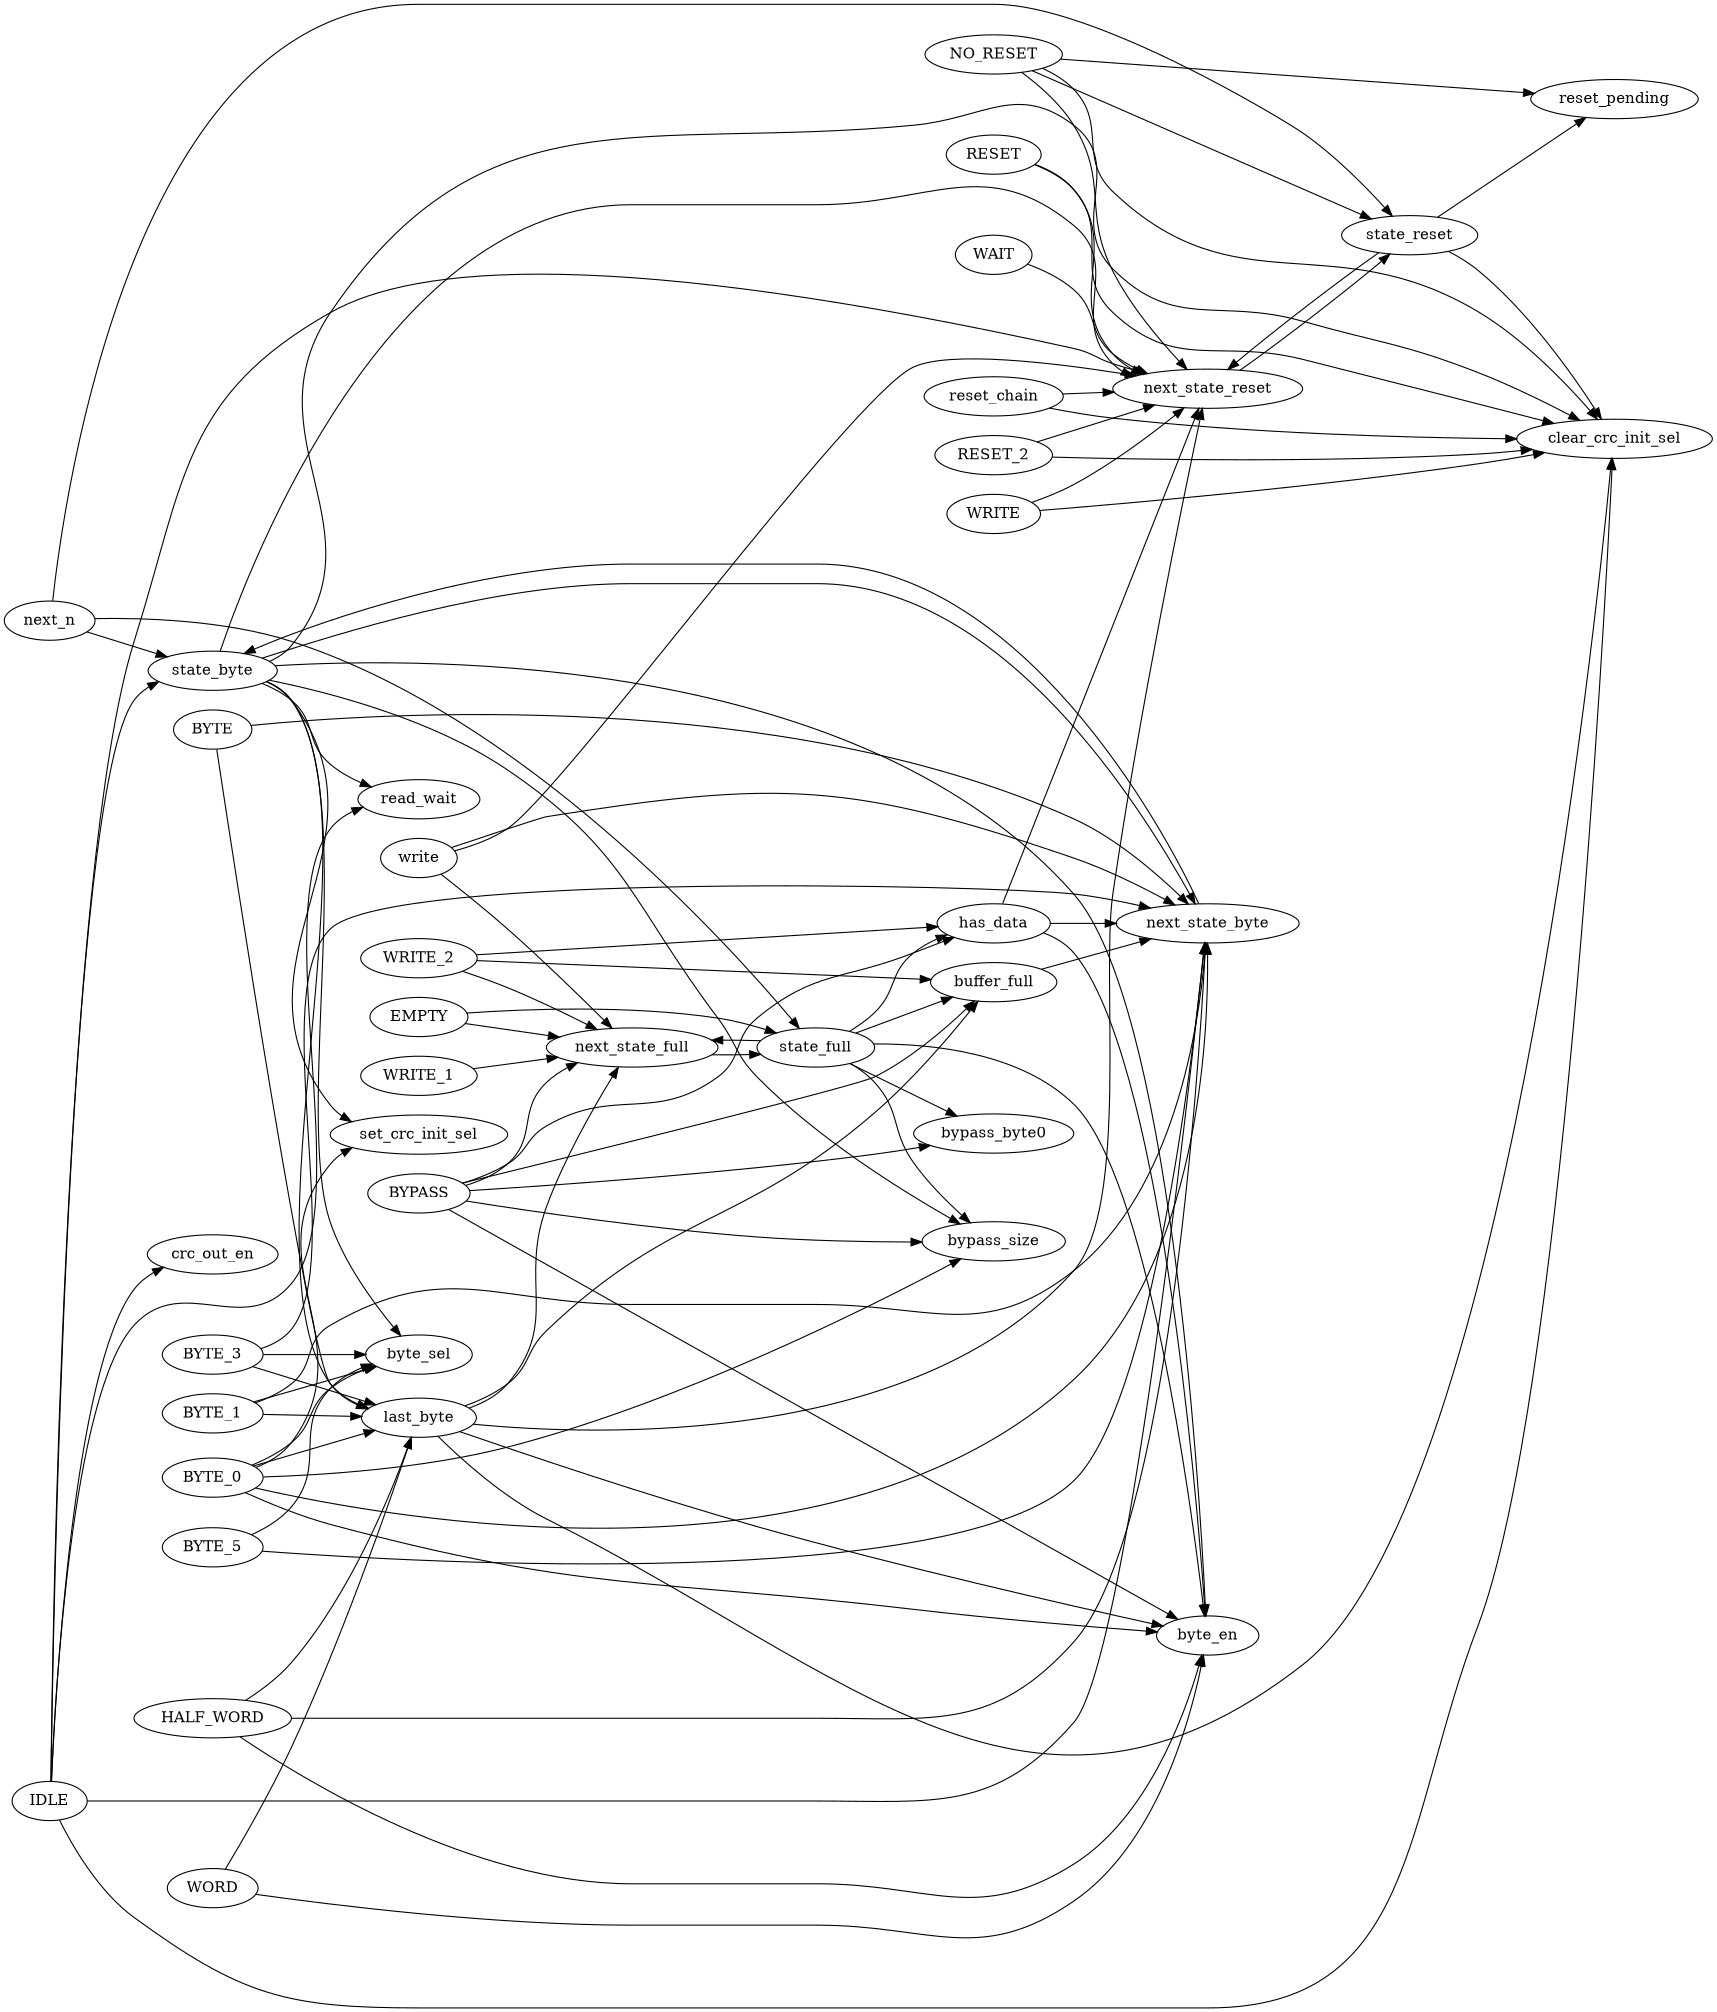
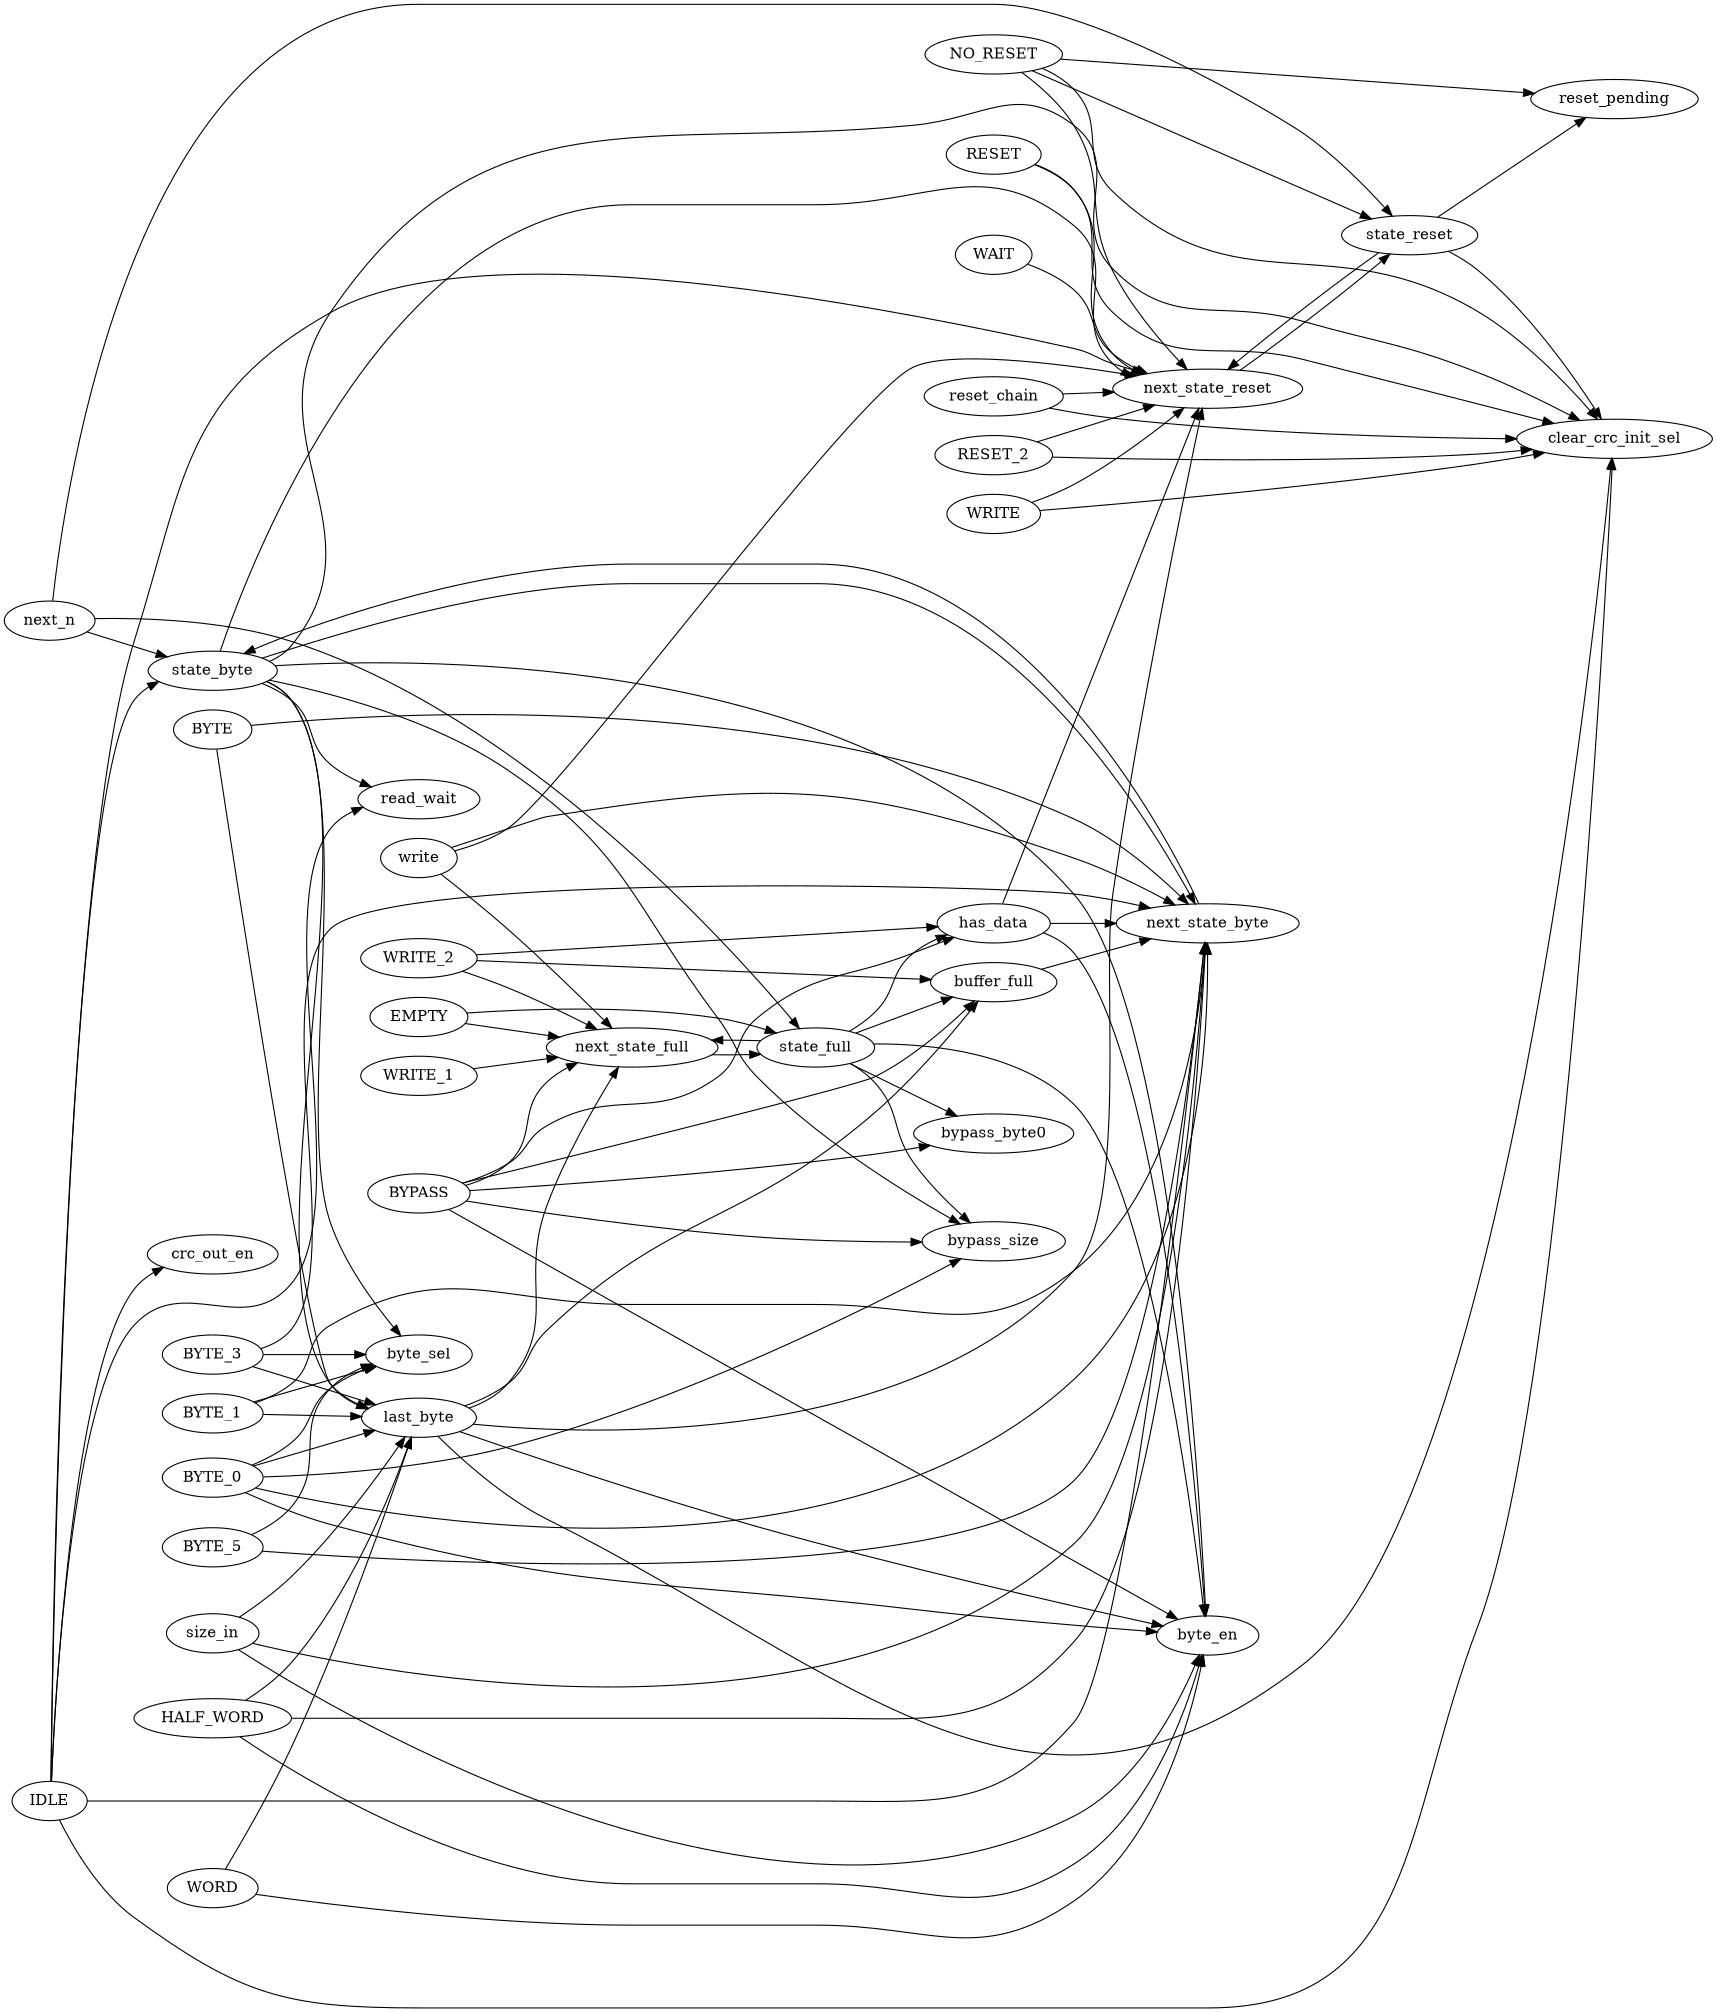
(419, 1135) -> none
none -> (213, 1633)
